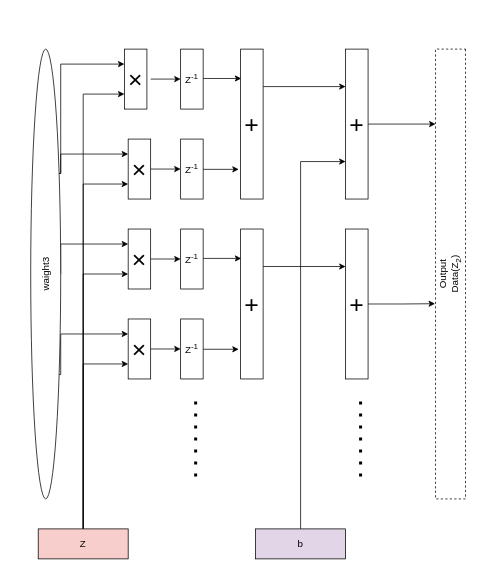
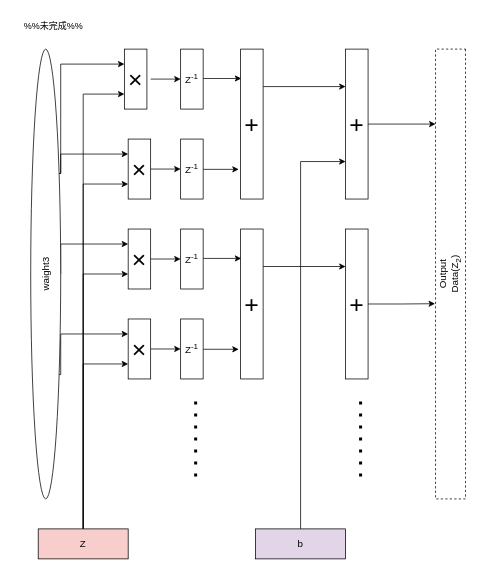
none -> (53, 27)
